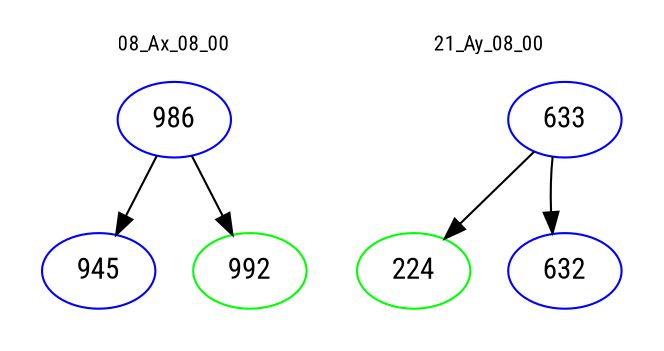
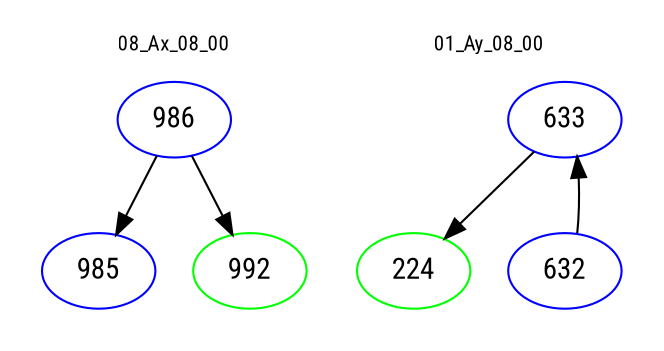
(489, 45) -> (489, 45)
(551, 184) -> (579, 206)
(99, 271) -> (99, 271)
